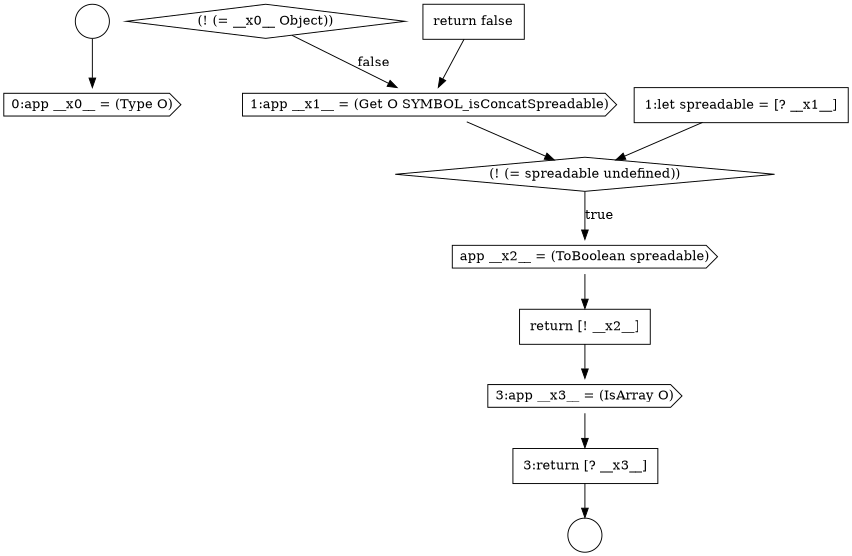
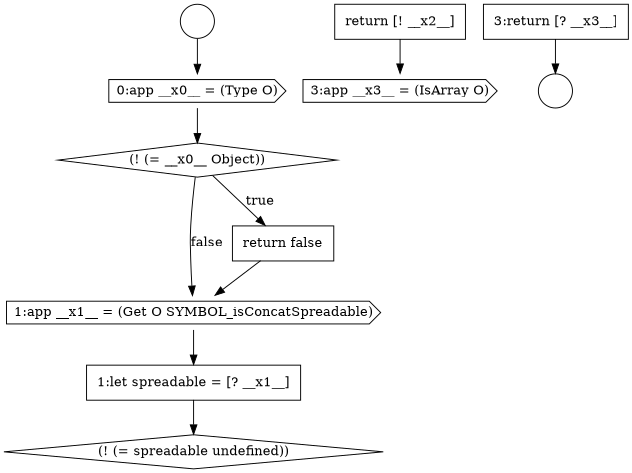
none -> (197, 121)
(506, 139) -> (194, 342)
none -> (235, 197)
(585, 257) -> none
(585, 426) -> none
